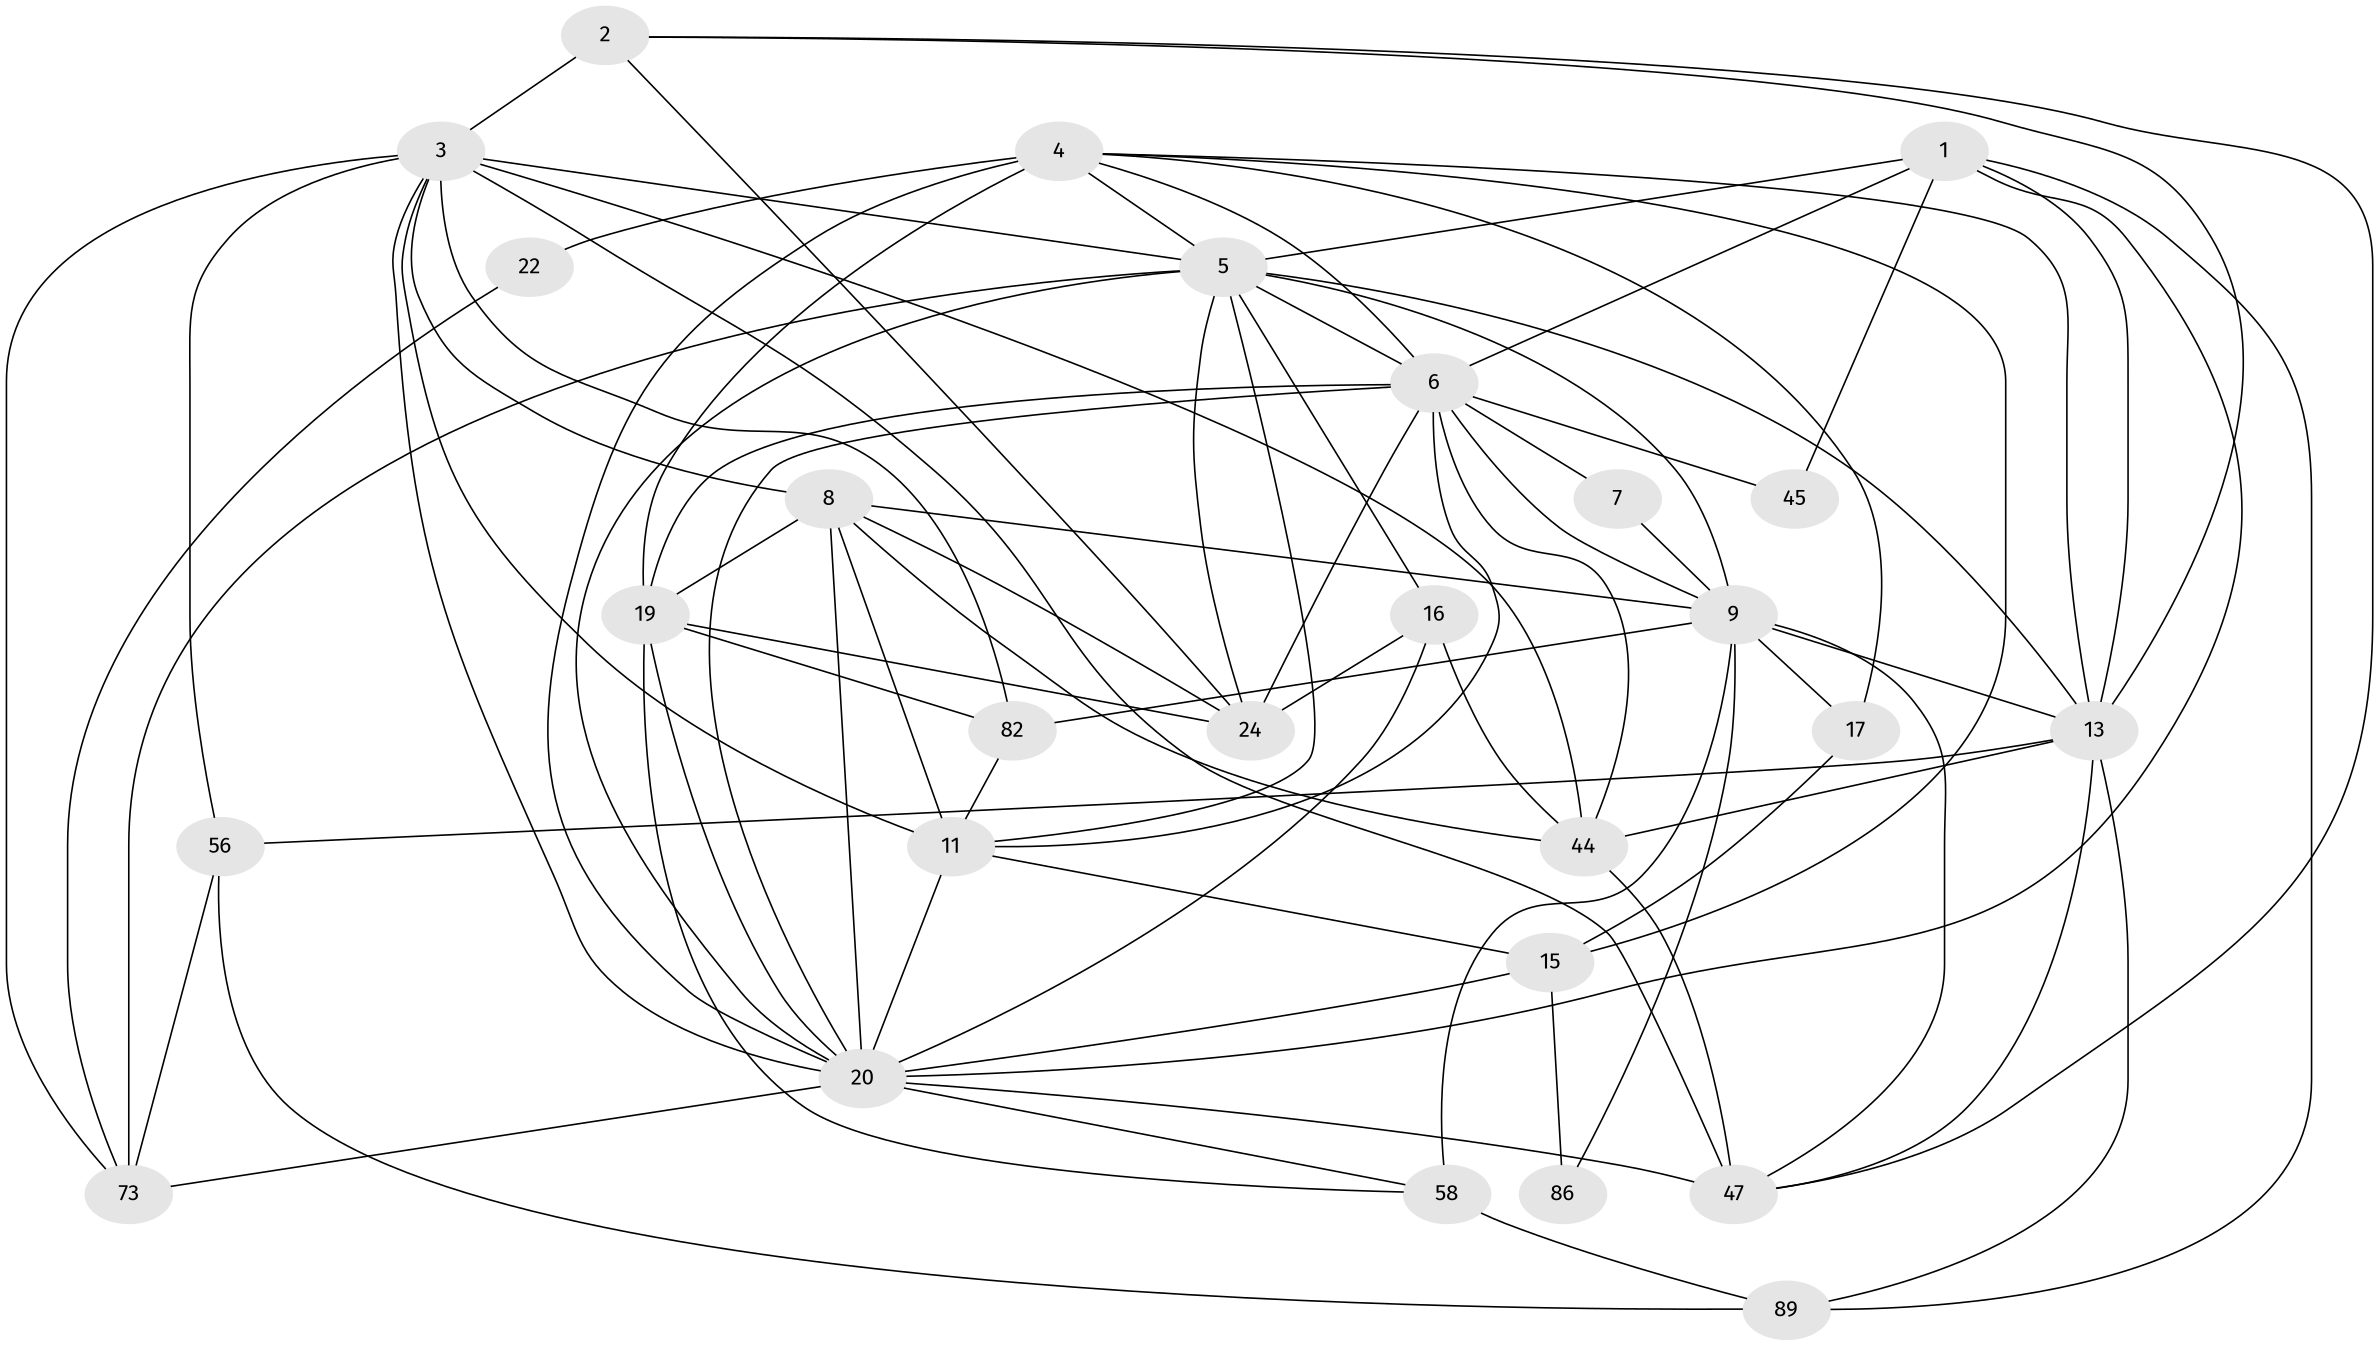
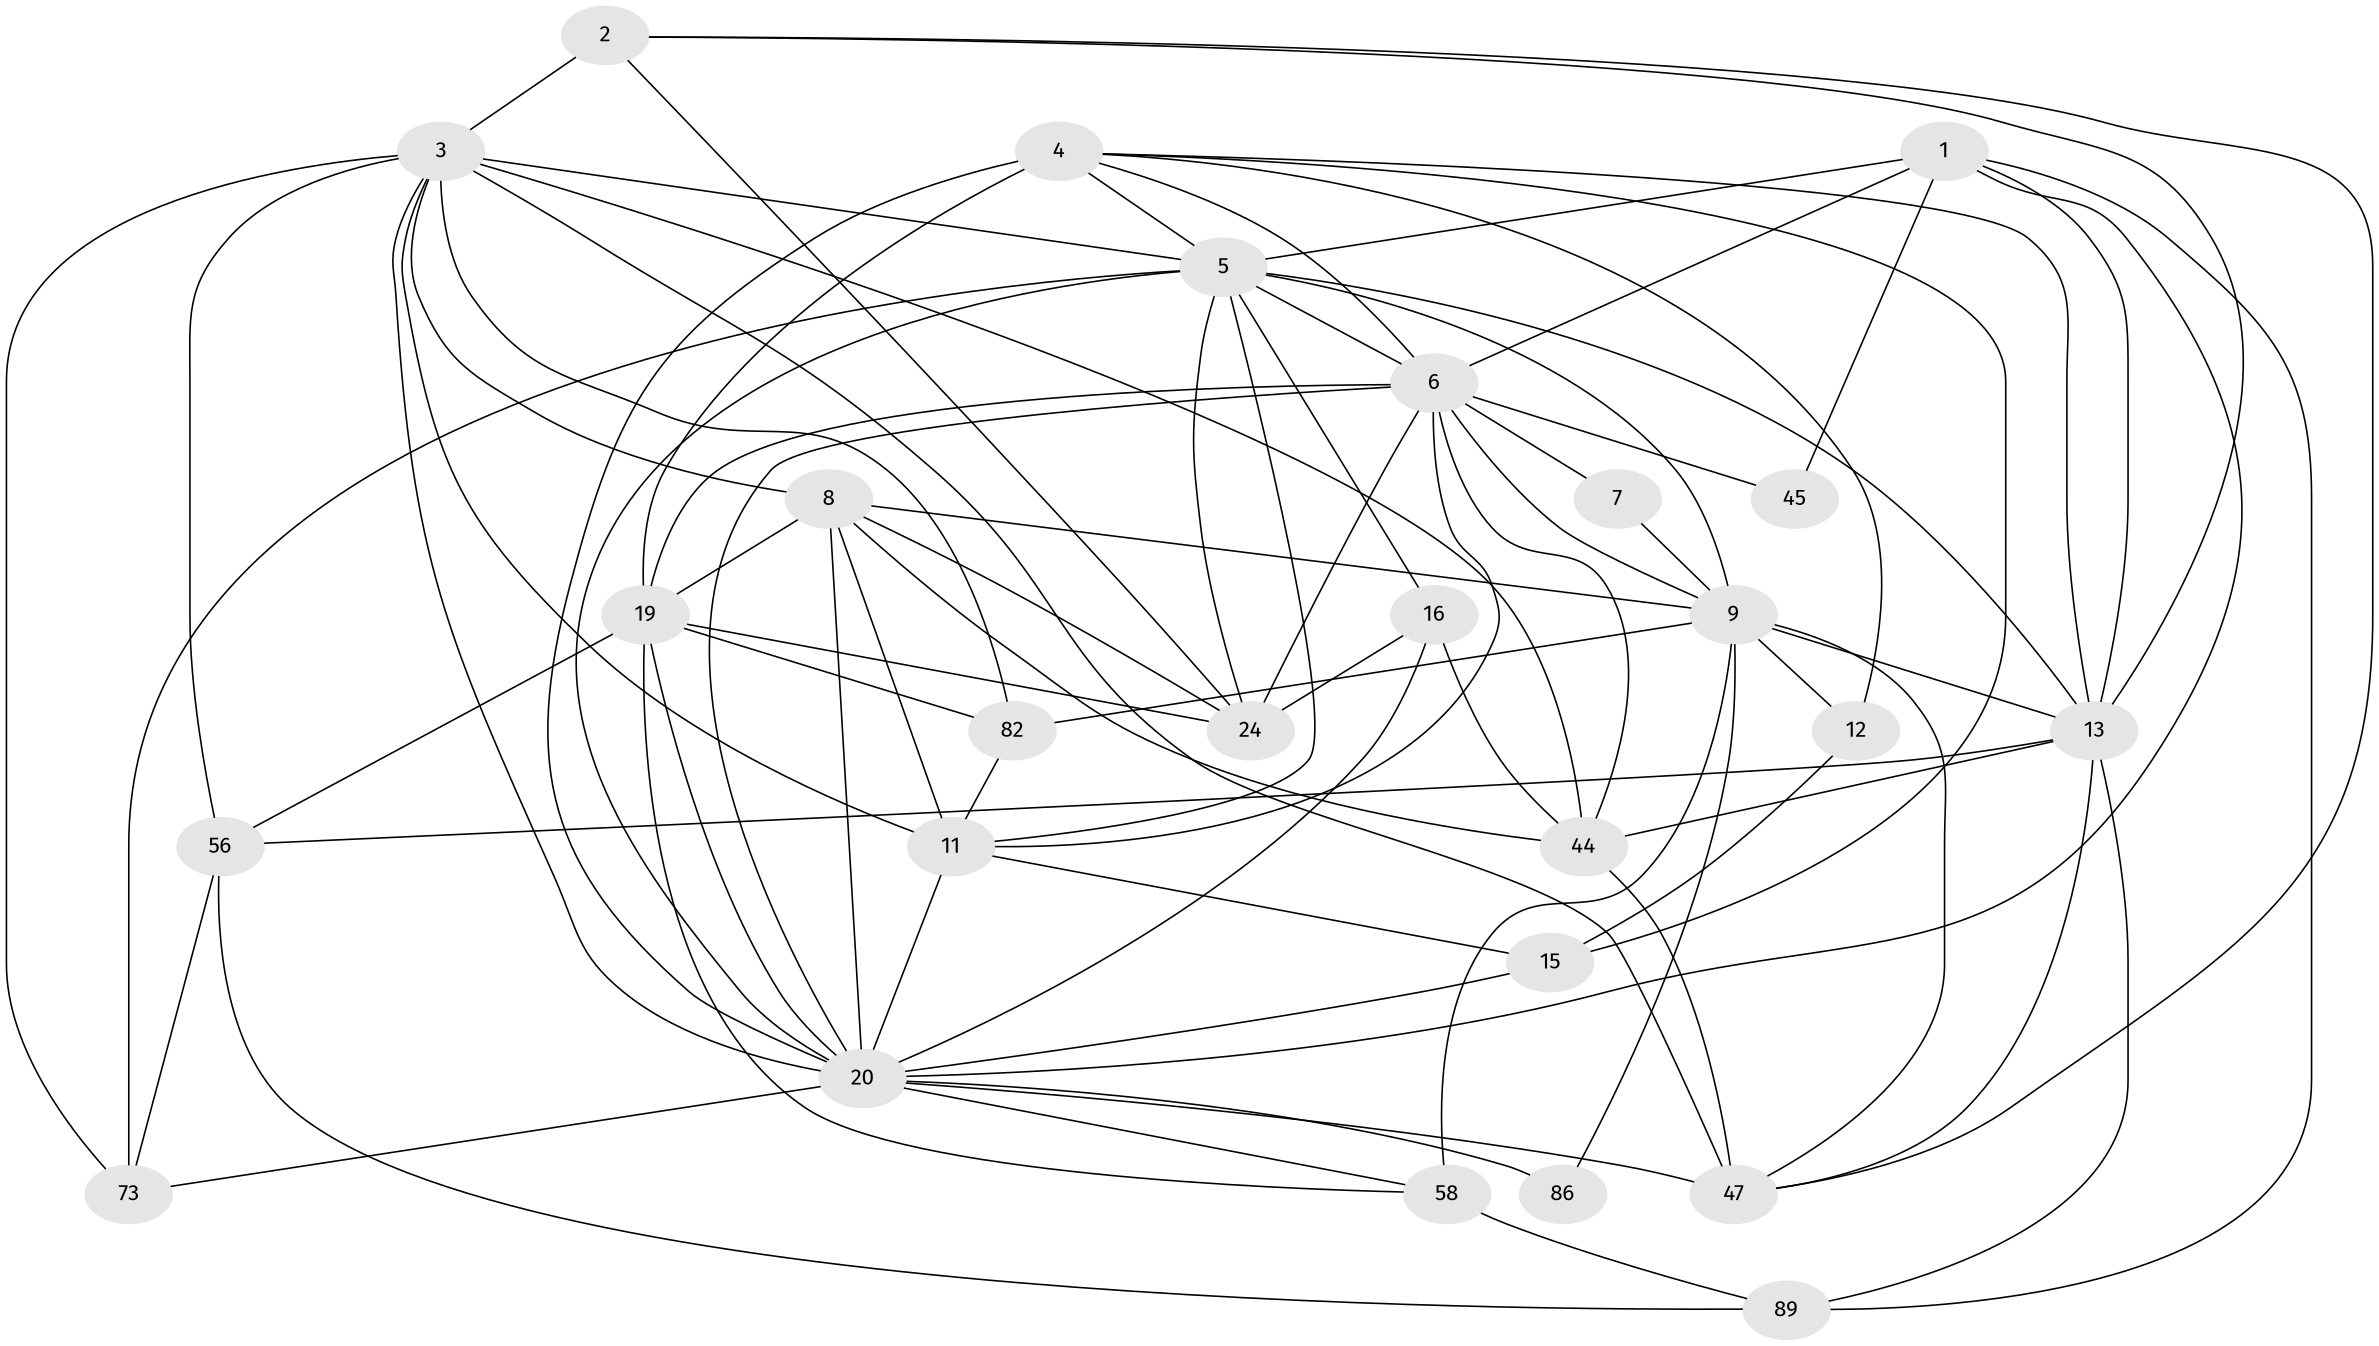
(530, 267) -> none
none -> (433, 731)
(1856, 731) -> (1856, 731)
(1557, 1078) -> (1222, 1108)
